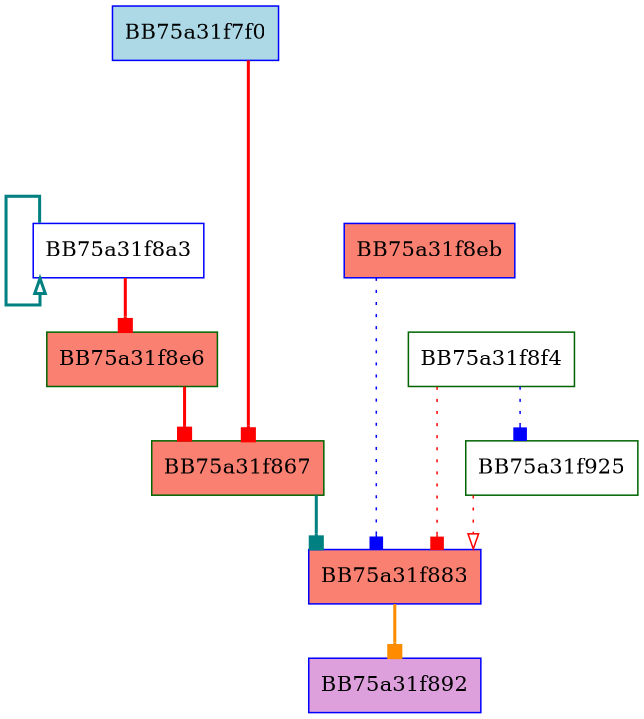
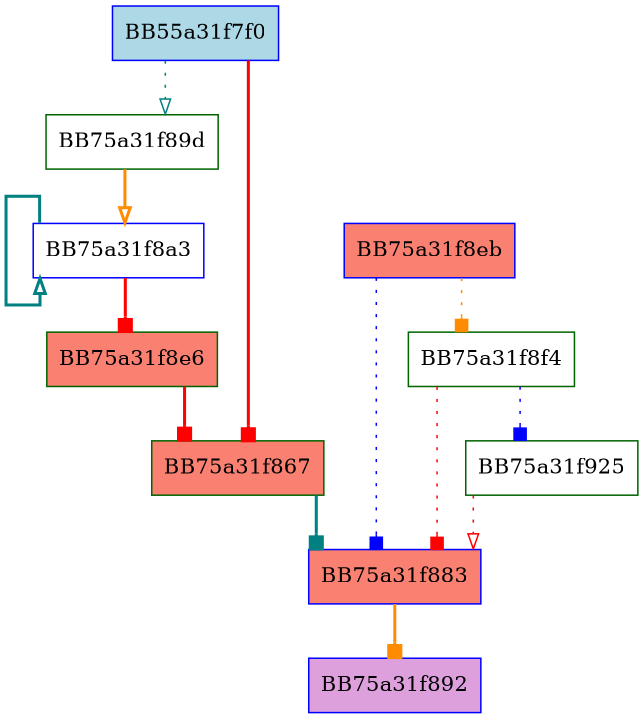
(196, 33) -> (196, 33)
none -> (132, 142)
none -> (462, 297)
